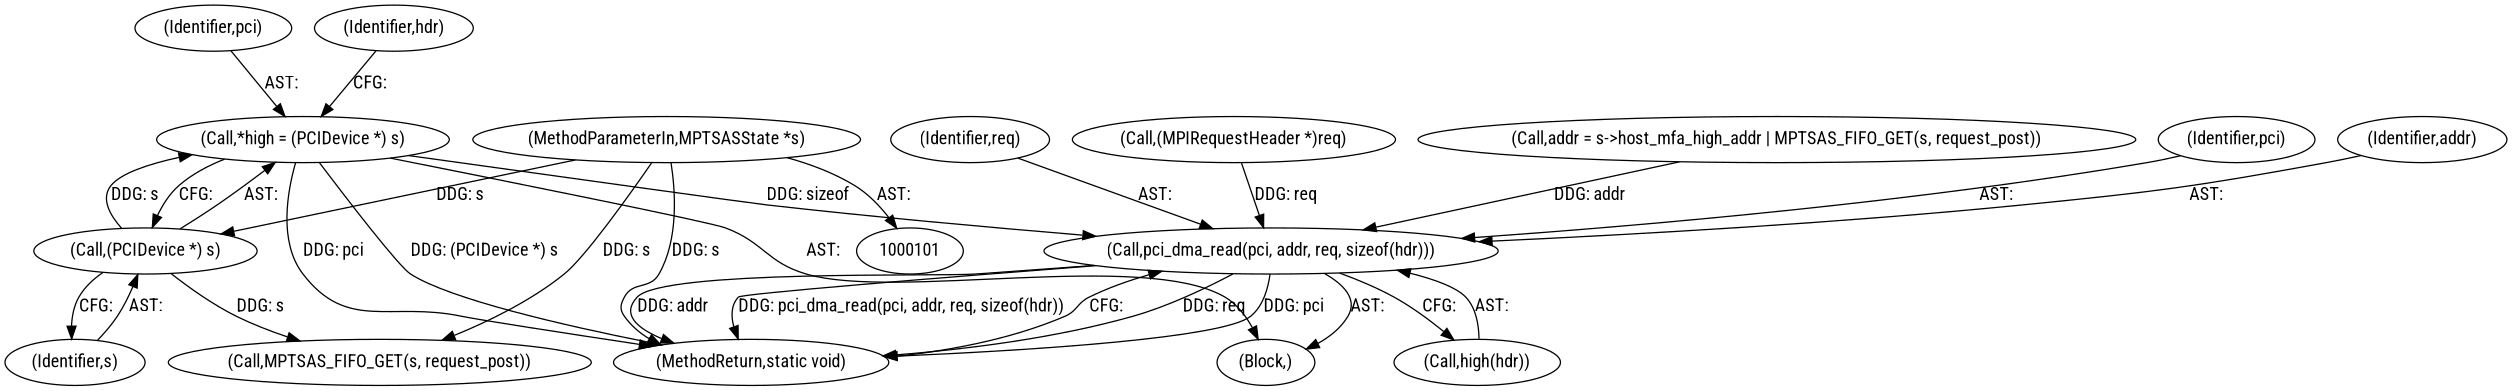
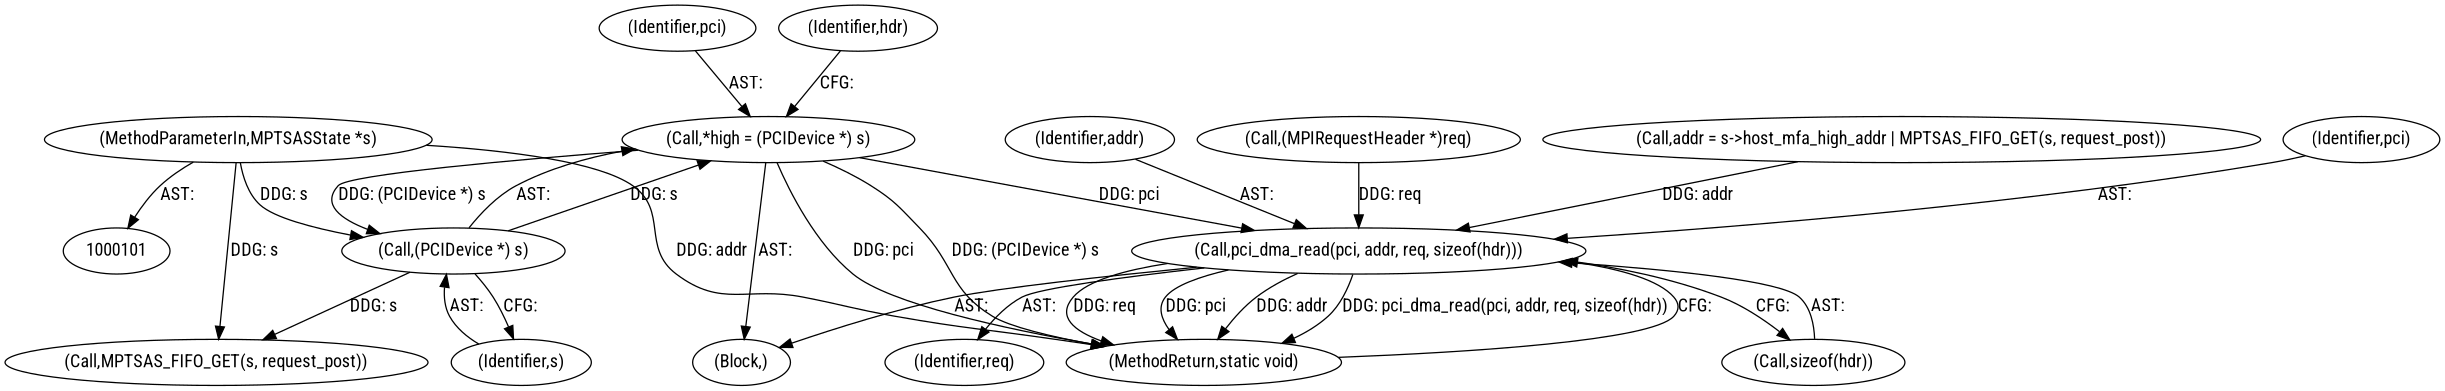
(1109, 191) -> (1031, 294)
(198, 195) -> (412, 195)
(808, 195) -> (1130, 195)
(696, 251) -> (712, 251)
(1477, 362) -> (1813, 362)
